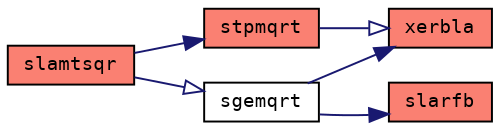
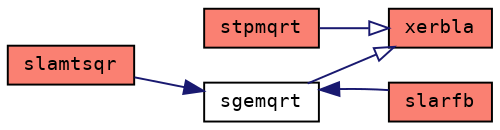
(159, 48) -> none
(342, 69) -> (342, 69)
(159, 82) -> (159, 82)
(344, 115) -> (364, 89)
